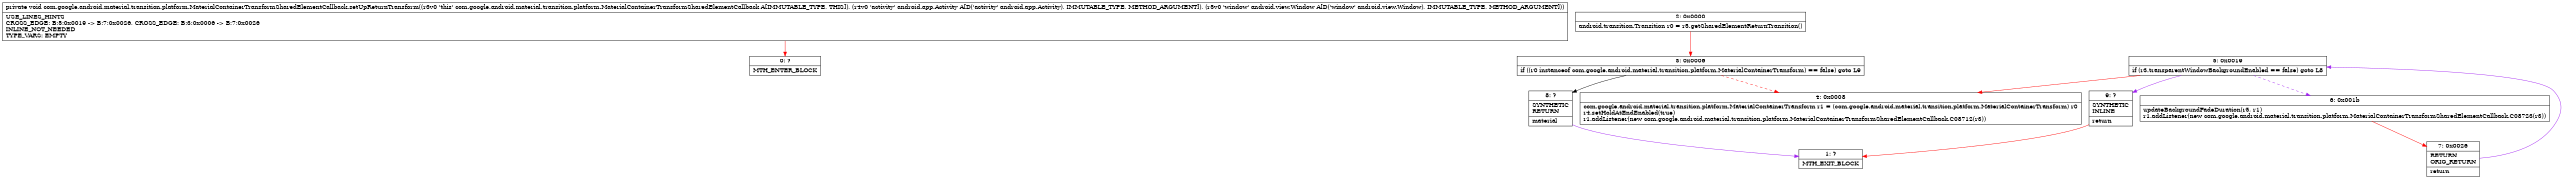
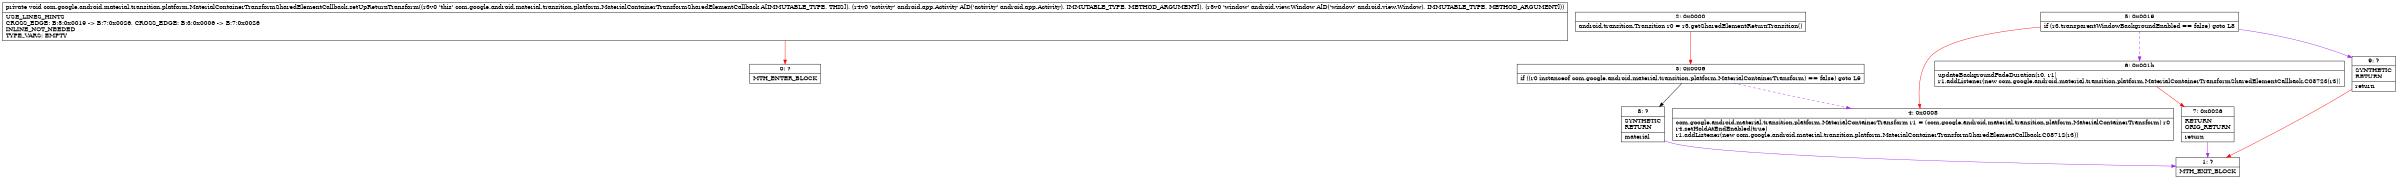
(2504, 77) -> (2208, 148)
(1748, 83) -> (1790, 95)
(2203, 110) -> (1997, 75)
(2104, 111) -> (2369, 77)
